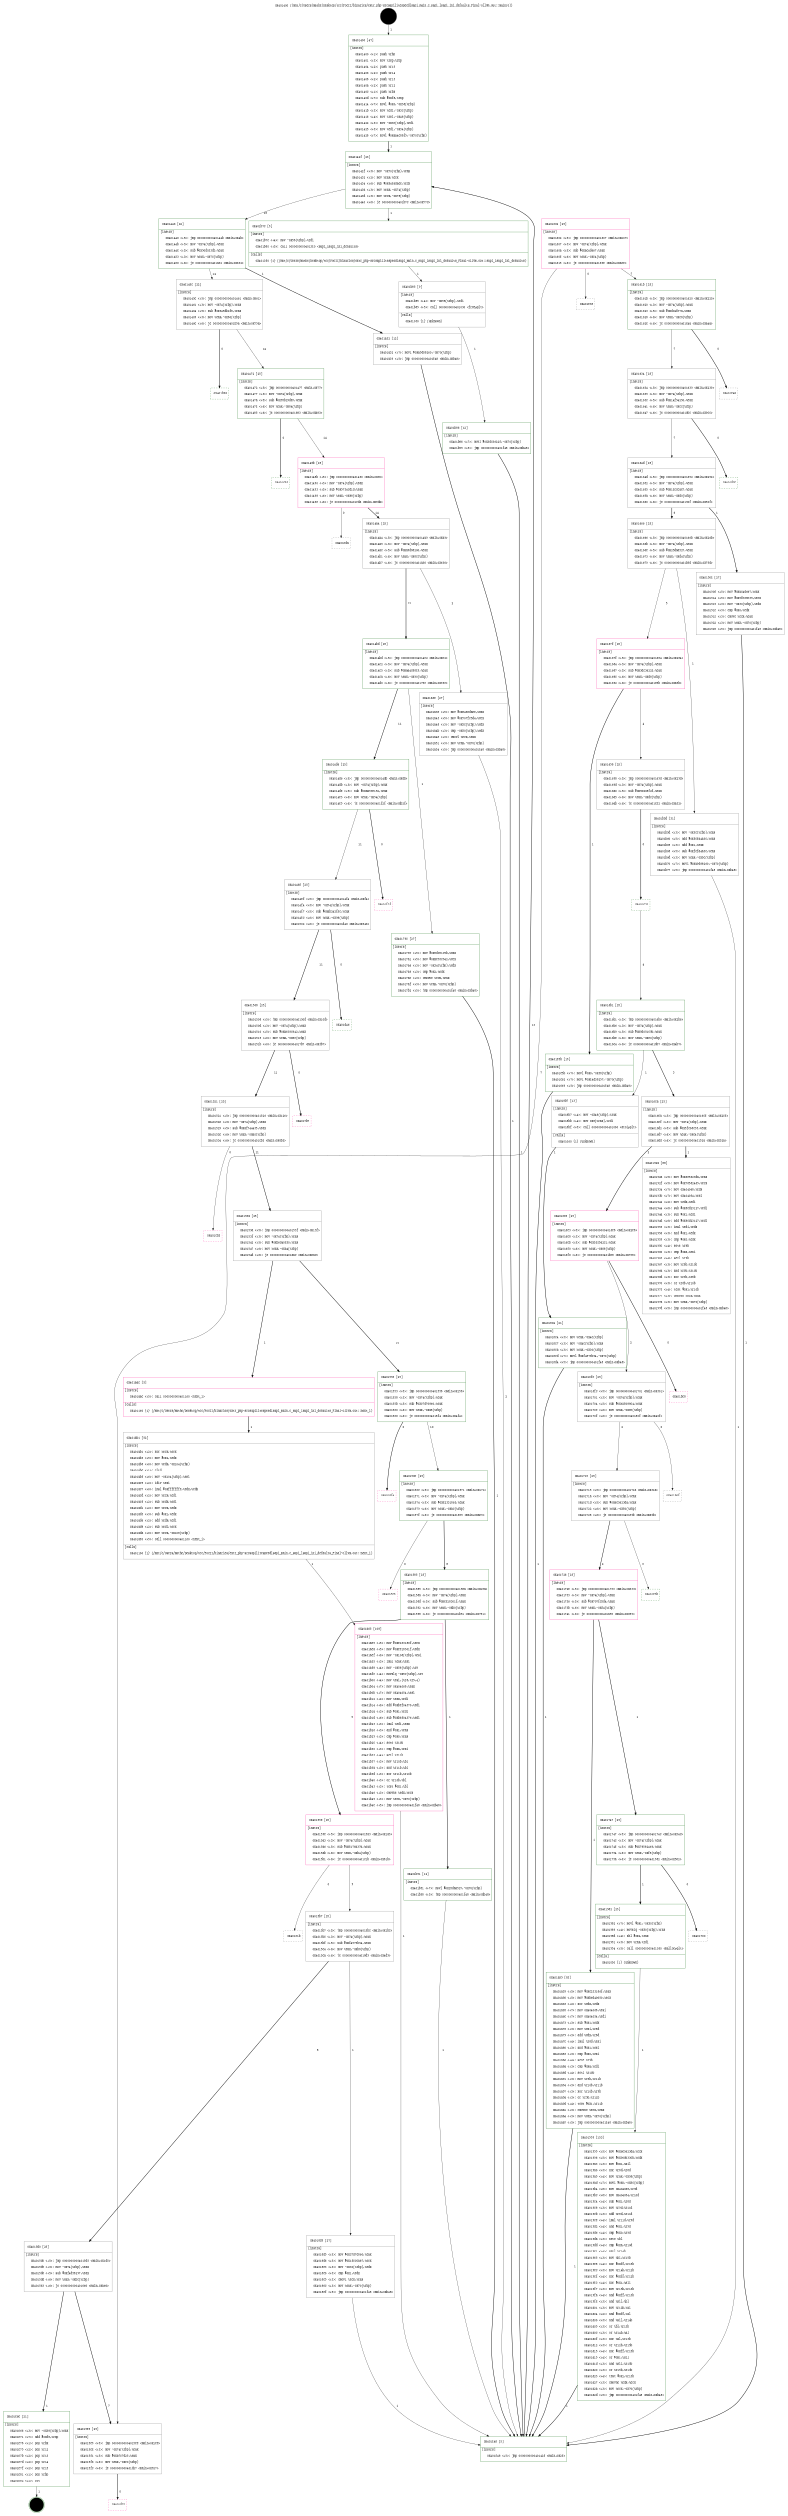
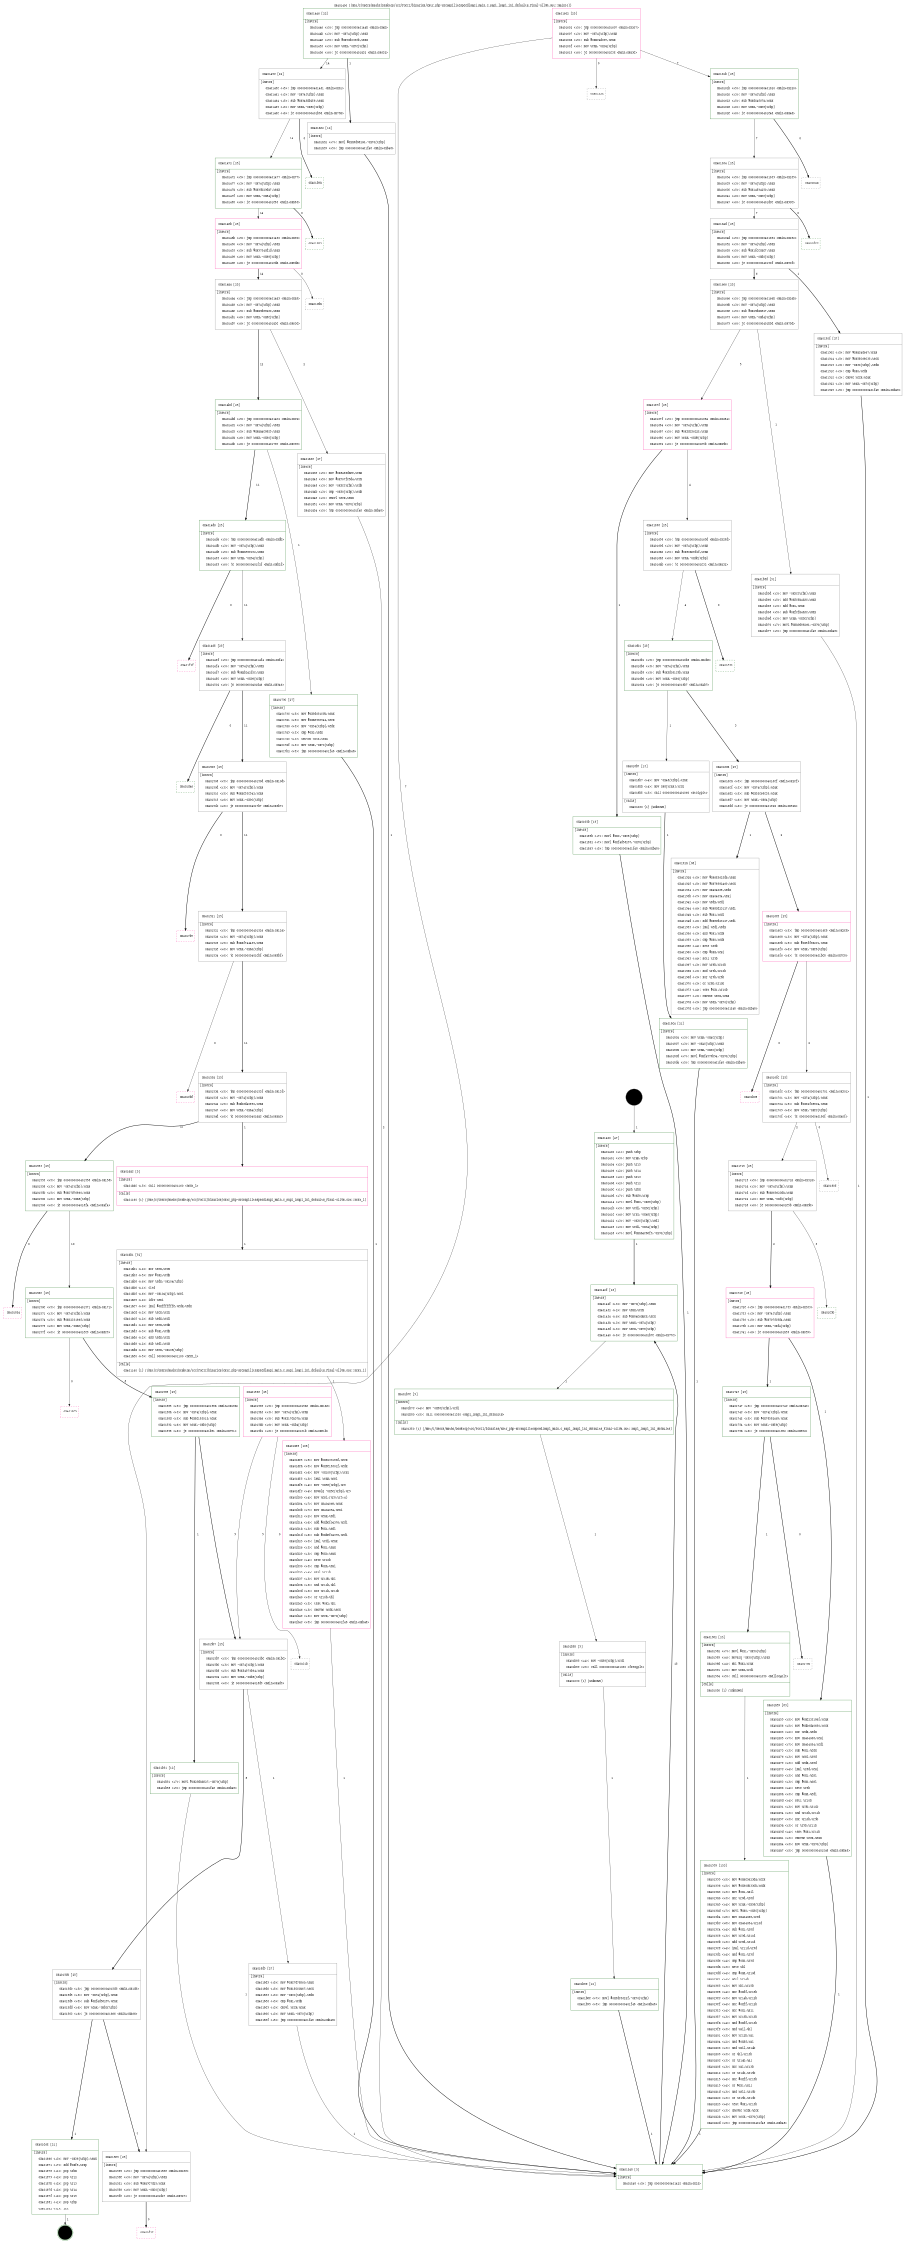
(296, 202) -> none
(641, 954) -> (678, 604)
(322, 1690) -> (214, 1537)
